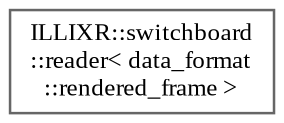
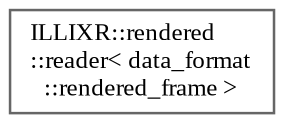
(142, 62) -> (142, 62)
